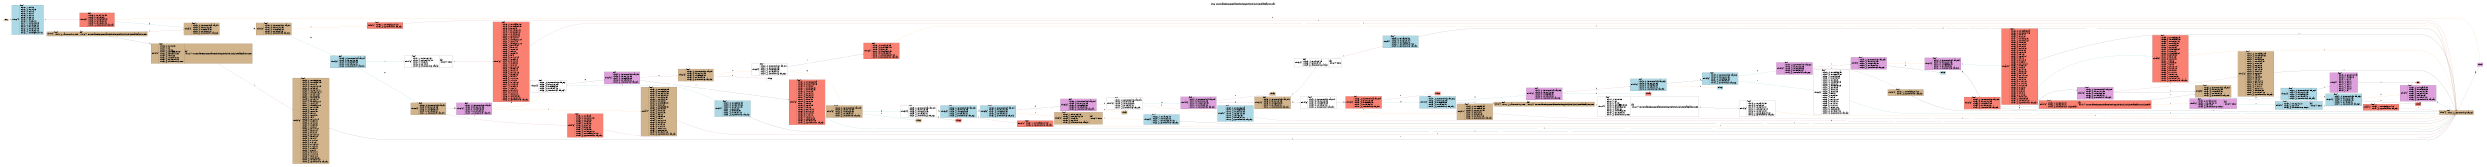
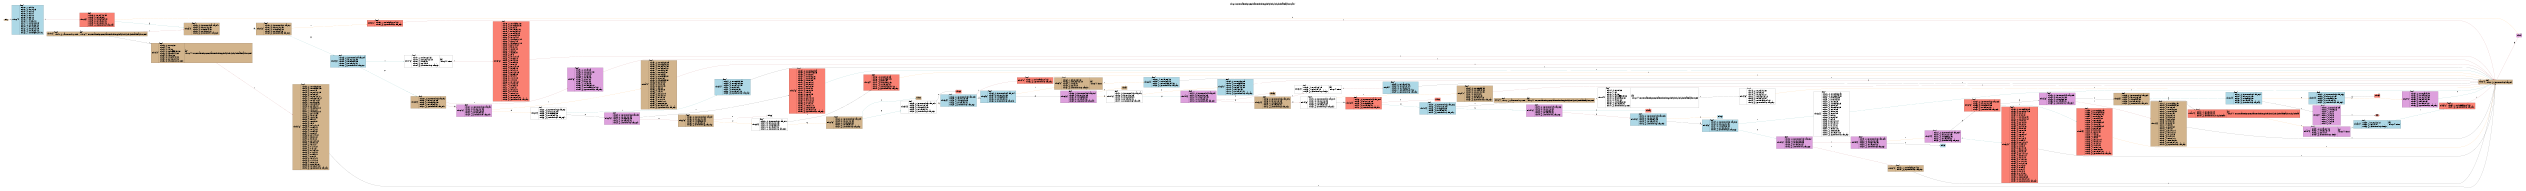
(2170, 98) -> (2174, 100)
(585, 126) -> (585, 80)
